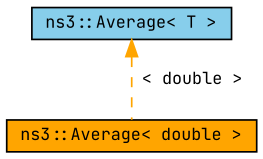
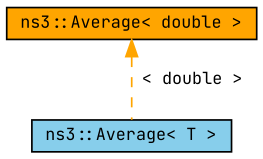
(132, 88) -> (132, 88)
